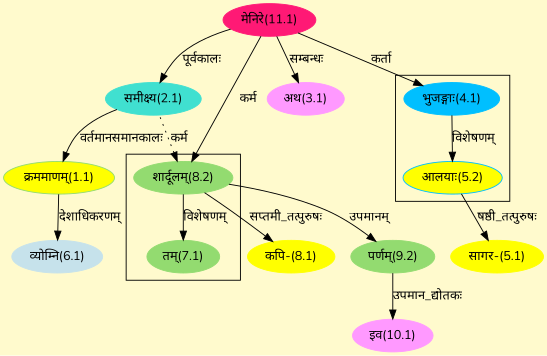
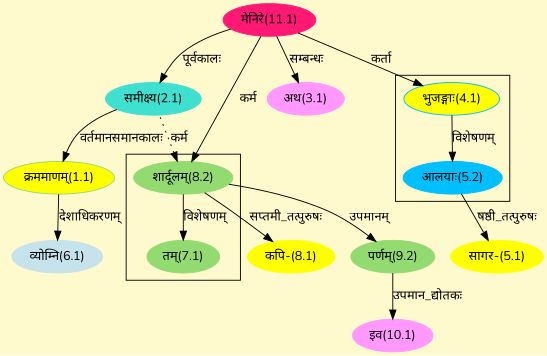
(452, 99) -> (452, 99)
(453, 178) -> (453, 178)
